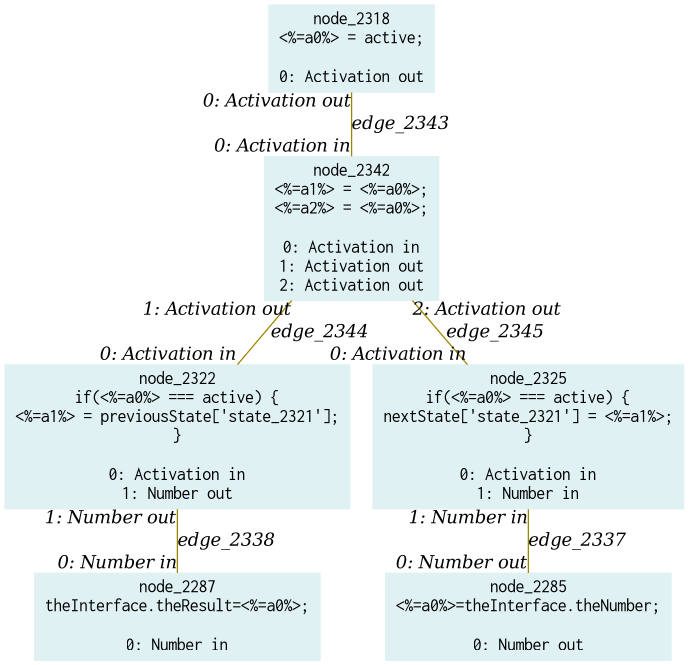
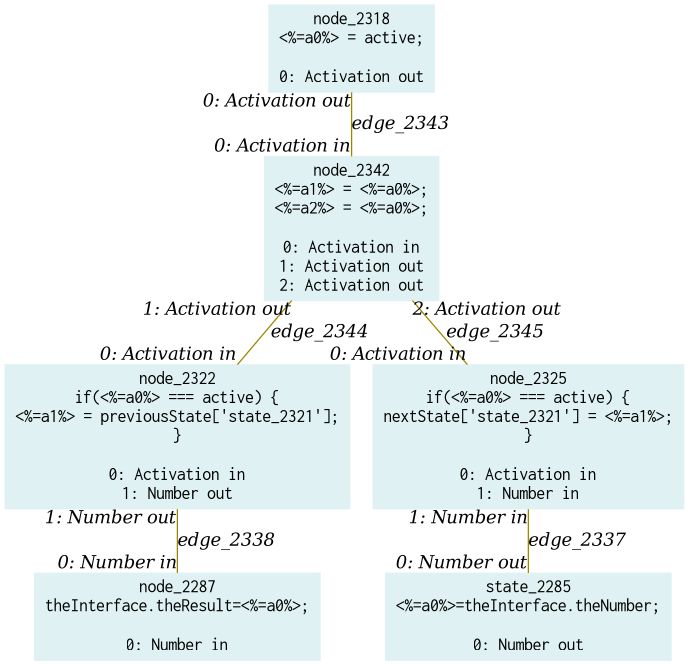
(528, 617) -> (528, 617)
